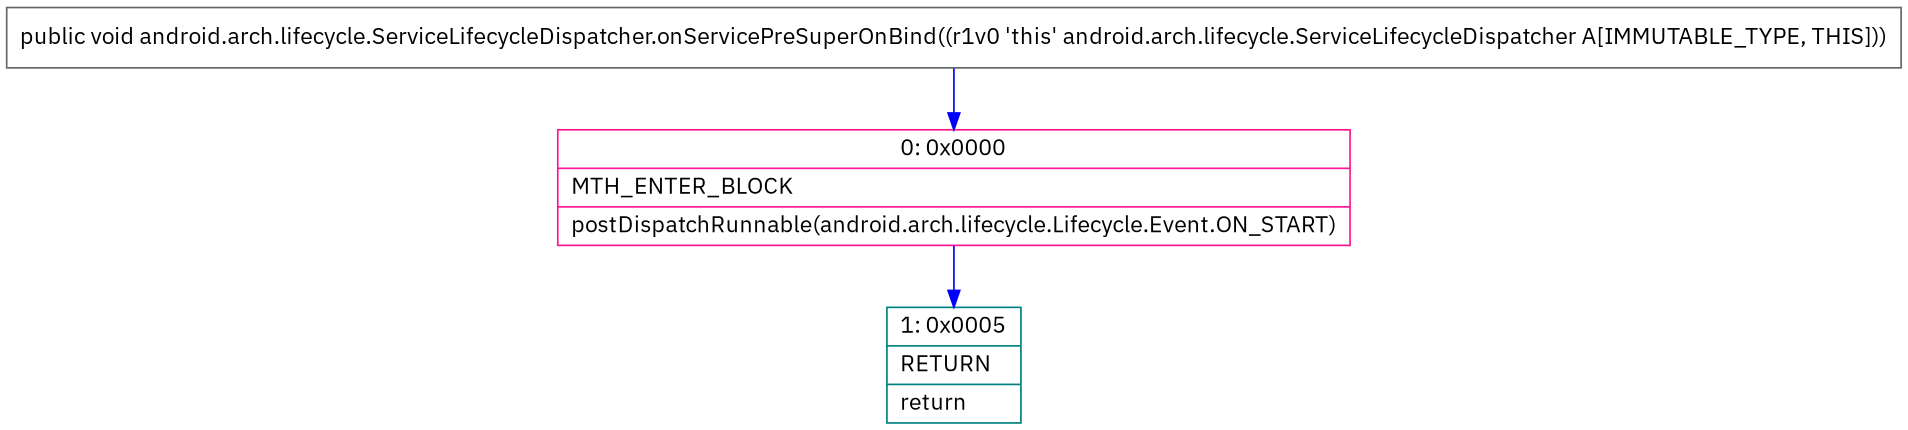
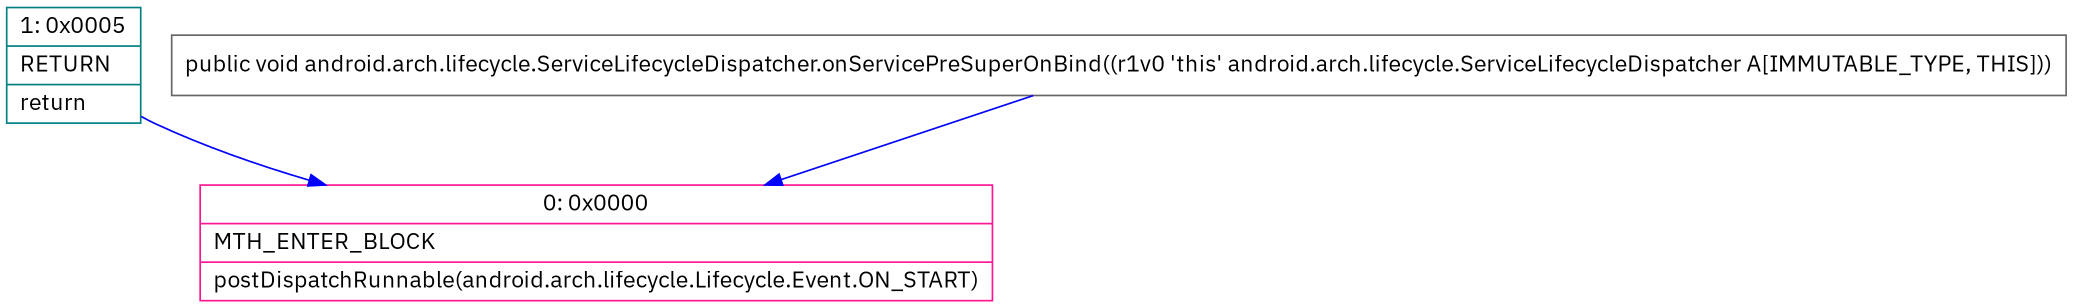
(954, 268) -> (224, 152)
